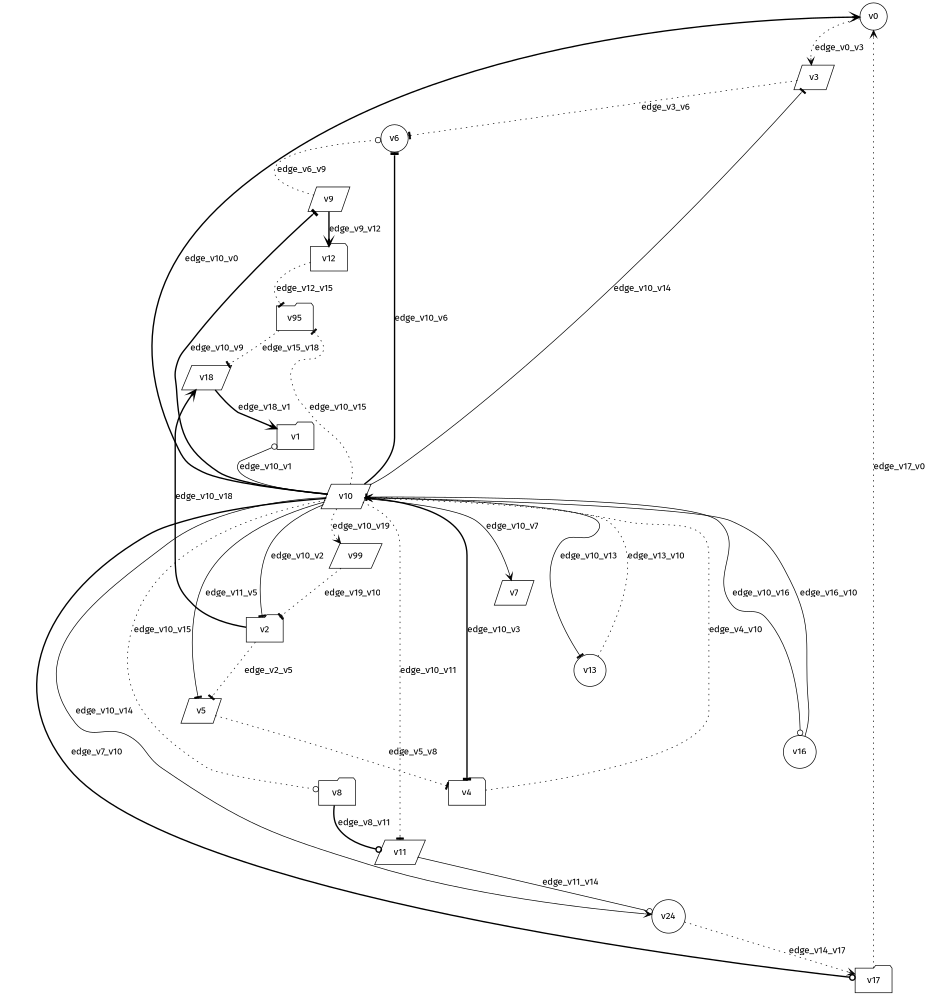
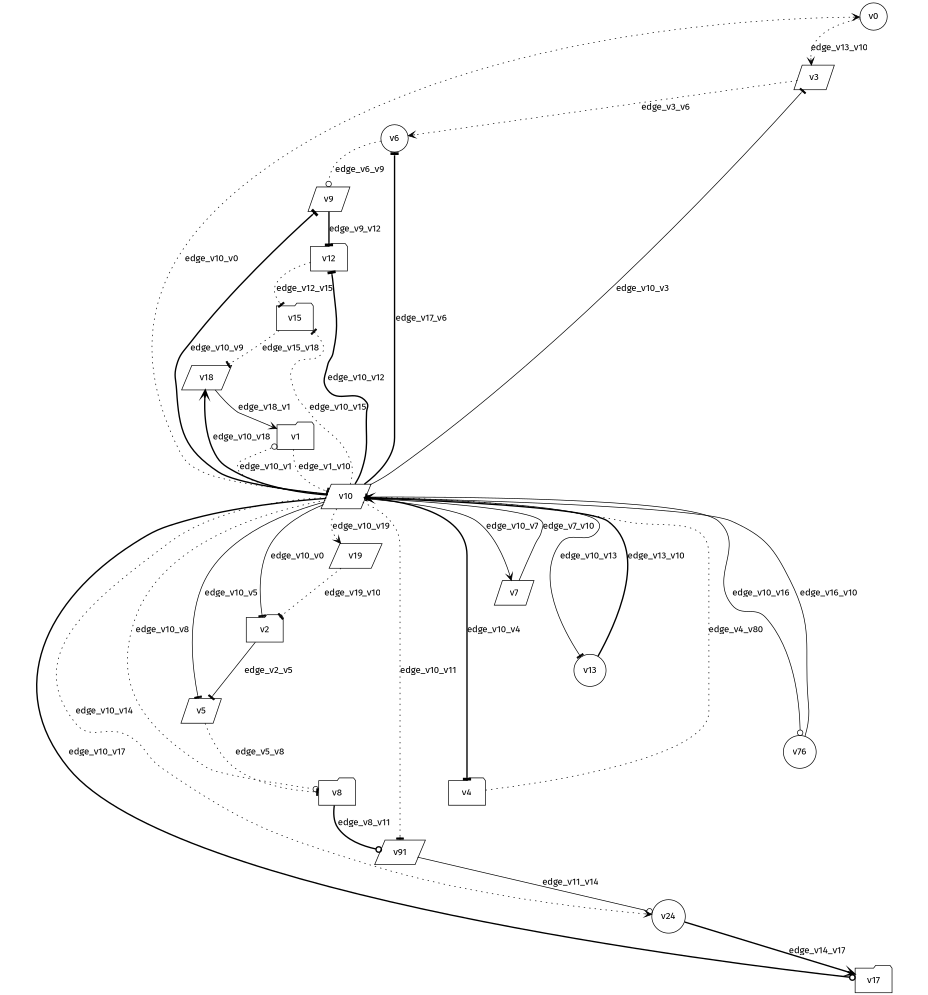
(839, 48) -> (839, 48)
(606, 108) -> (606, 108)
(320, 136) -> (320, 136)
(301, 152) -> (348, 153)
(329, 227) -> (329, 227)
(643, 288) -> (643, 288)
(295, 318) -> (295, 318)
(422, 318) -> (422, 318)
none -> (331, 393)
(239, 413) -> (239, 413)
none -> (301, 476)
(247, 477) -> (237, 468)
(874, 503) -> none
none -> (489, 508)
(609, 523) -> (609, 523)
(175, 530) -> (232, 470)
(298, 556) -> (298, 556)
(356, 556) -> (356, 556)
(231, 593) -> (231, 593)
(163, 630) -> (163, 630)
(494, 630) -> (494, 630)
(736, 630) -> (736, 630)
(234, 669) -> (234, 669)
(330, 749) -> (242, 772)
(97, 752) -> (97, 752)
(800, 752) -> (800, 752)
(166, 771) -> (166, 771)
(400, 852) -> (400, 852)
(766, 947) -> (766, 947)
